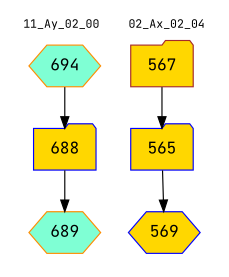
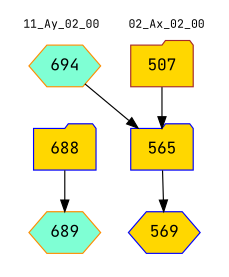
(167, 25) -> (167, 25)
(162, 66) -> (162, 66)
(65, 102) -> (102, 99)
